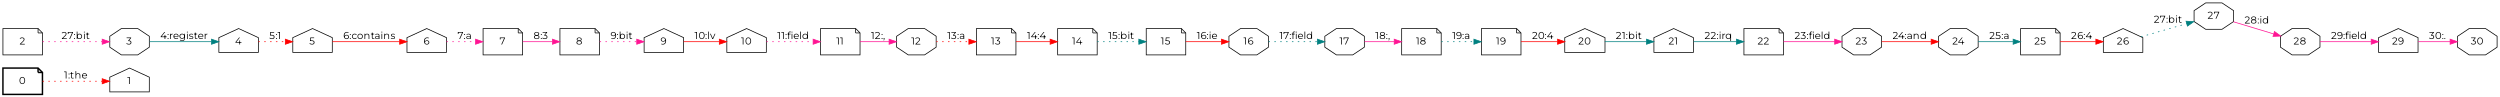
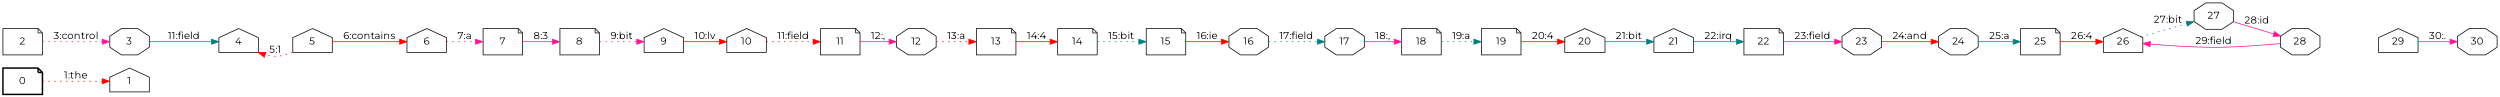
(76, 36) -> (76, 36)
(184, 36) -> (184, 36)
(272, 42) -> (279, 56)
(790, 42) -> (790, 42)
(2346, 42) -> (2215, 47)
